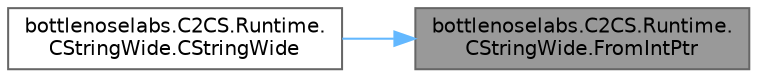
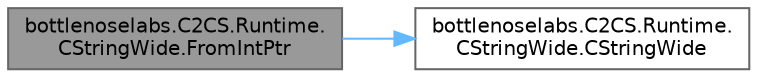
(368, 39) -> (368, 39)
